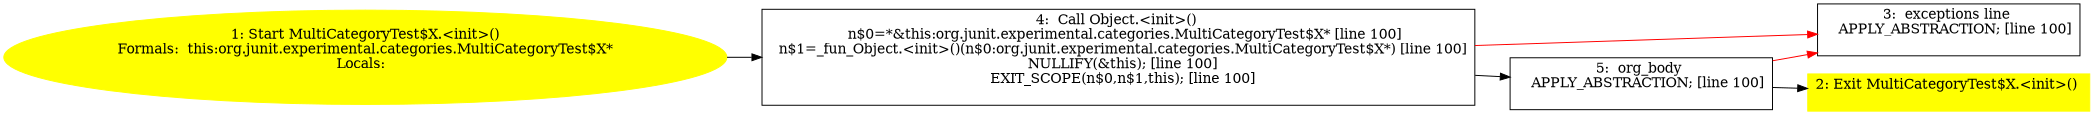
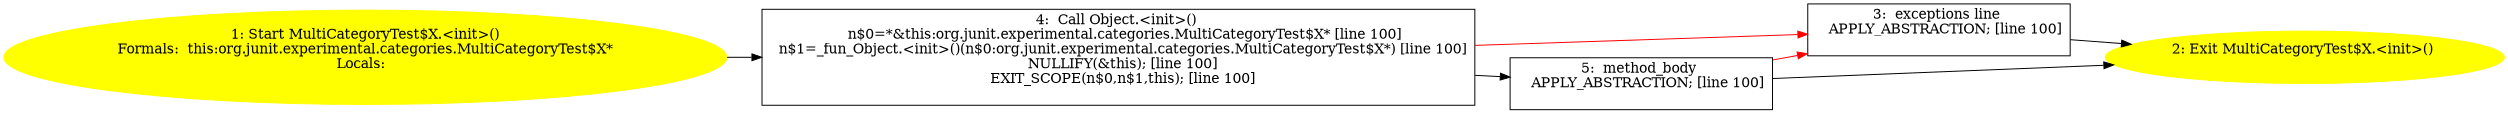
none -> (2096, 42)
(1641, 84) -> (1641, 84)
(1949, 93) -> (2305, 57)
